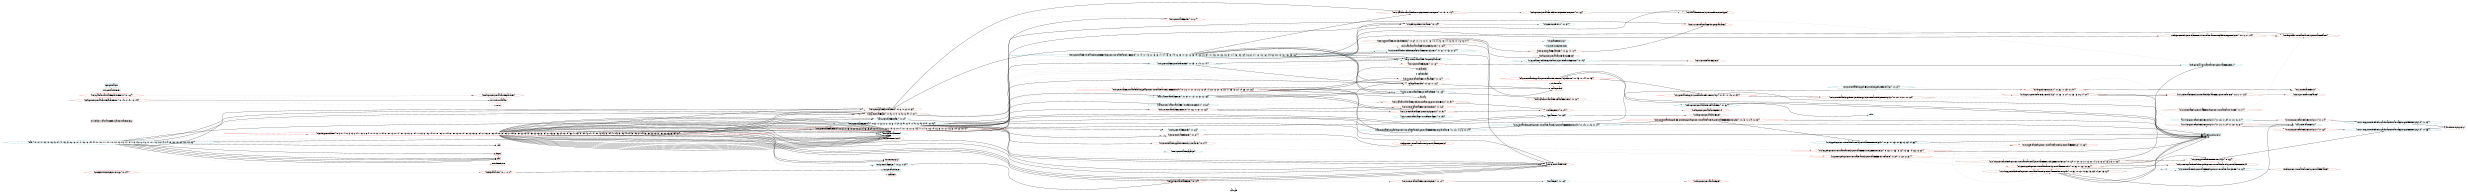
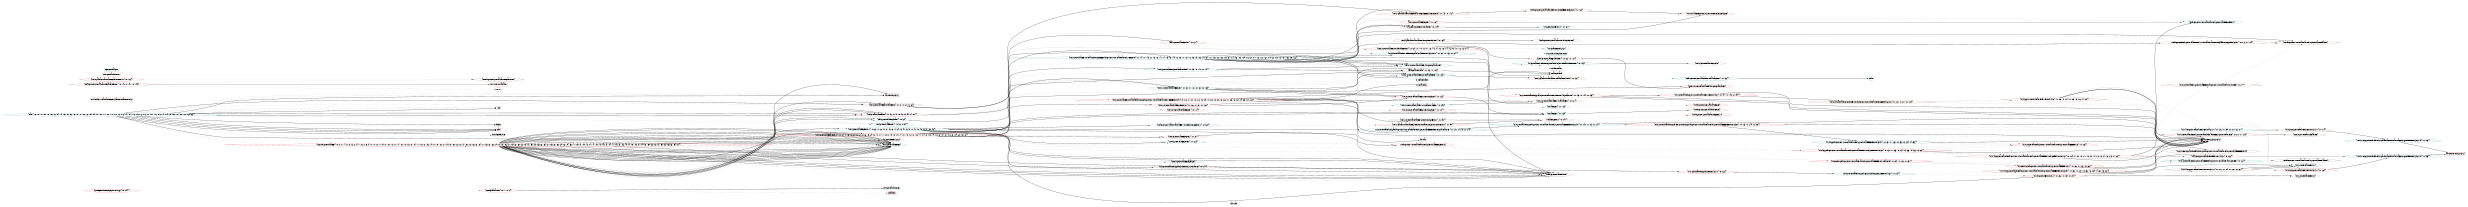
none -> (1490, 103)
(1497, 115) -> (1496, 112)
none -> (1707, 172)
(1499, 181) -> (1496, 108)
(1036, 187) -> (1032, 111)
